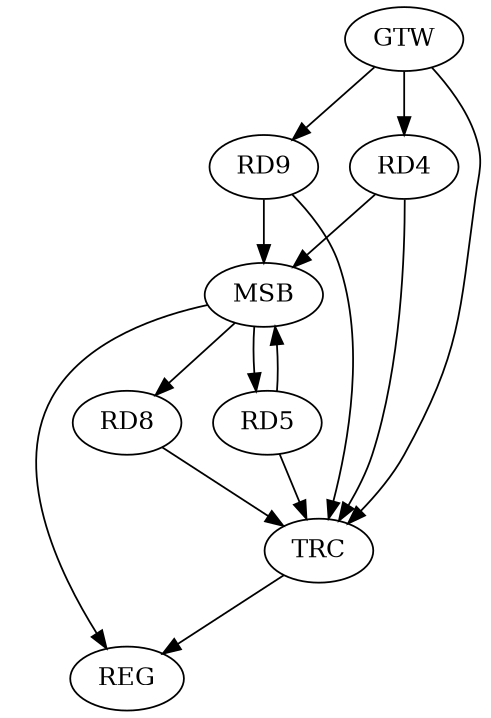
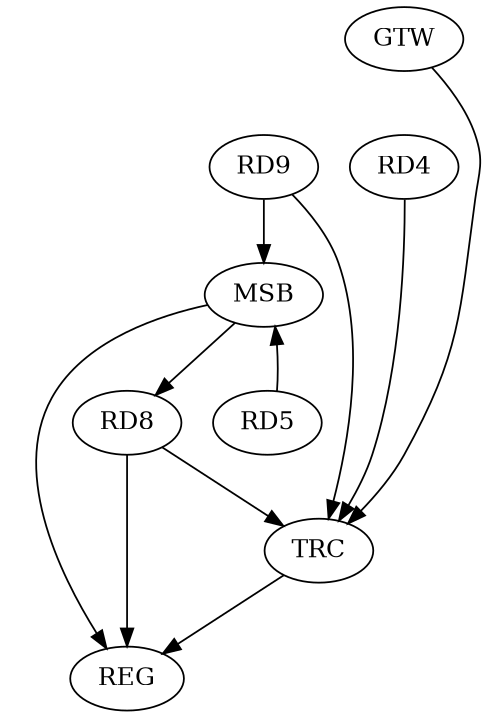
(404, 94) -> none
(340, 97) -> none
(341, 225) -> none
(253, 350) -> none
(290, 478) -> none
none -> (127, 542)
